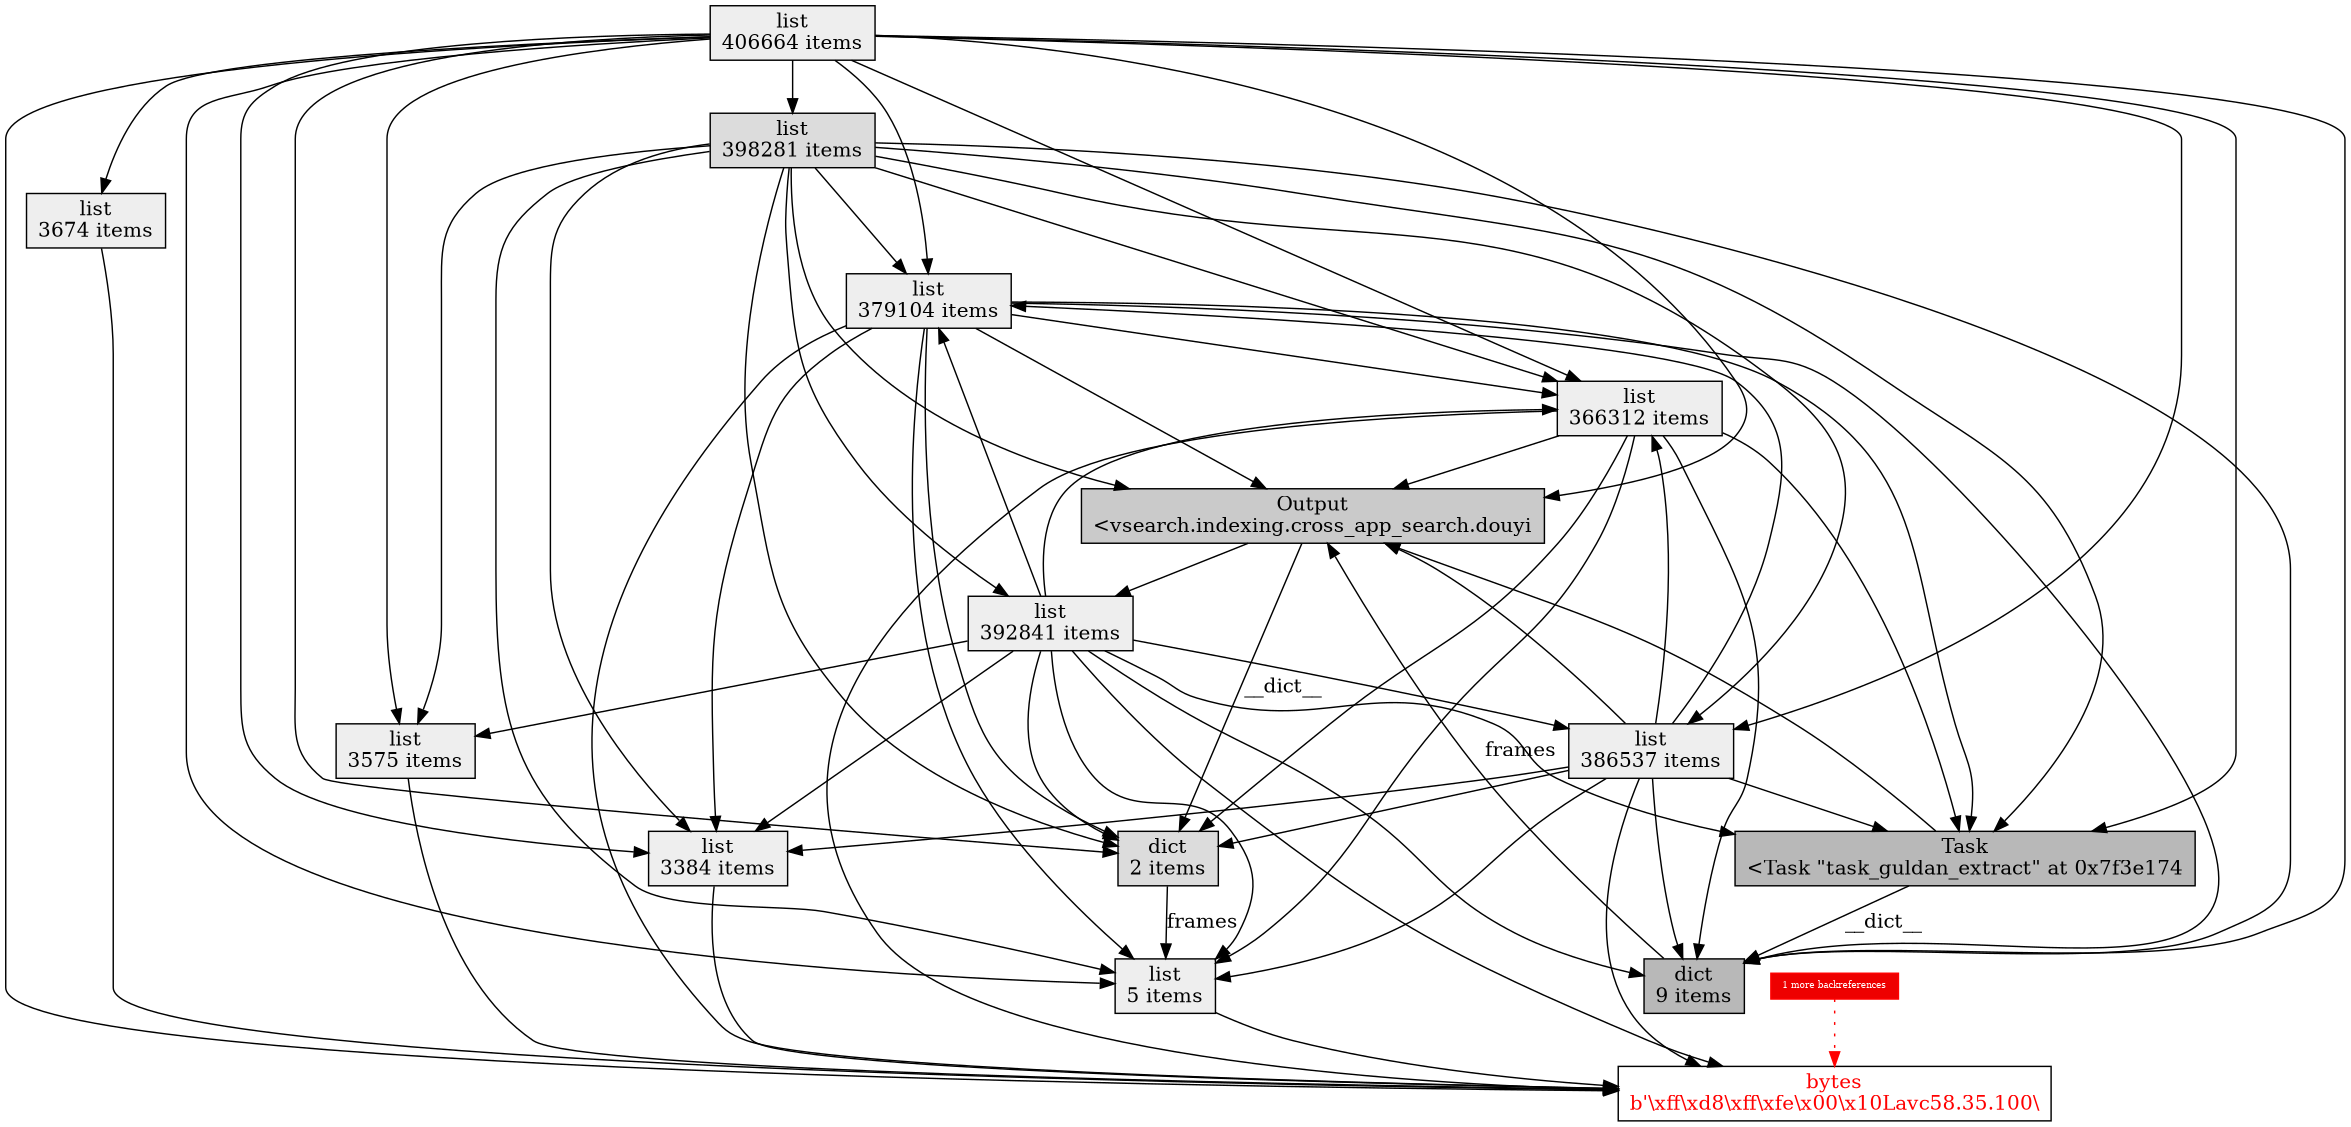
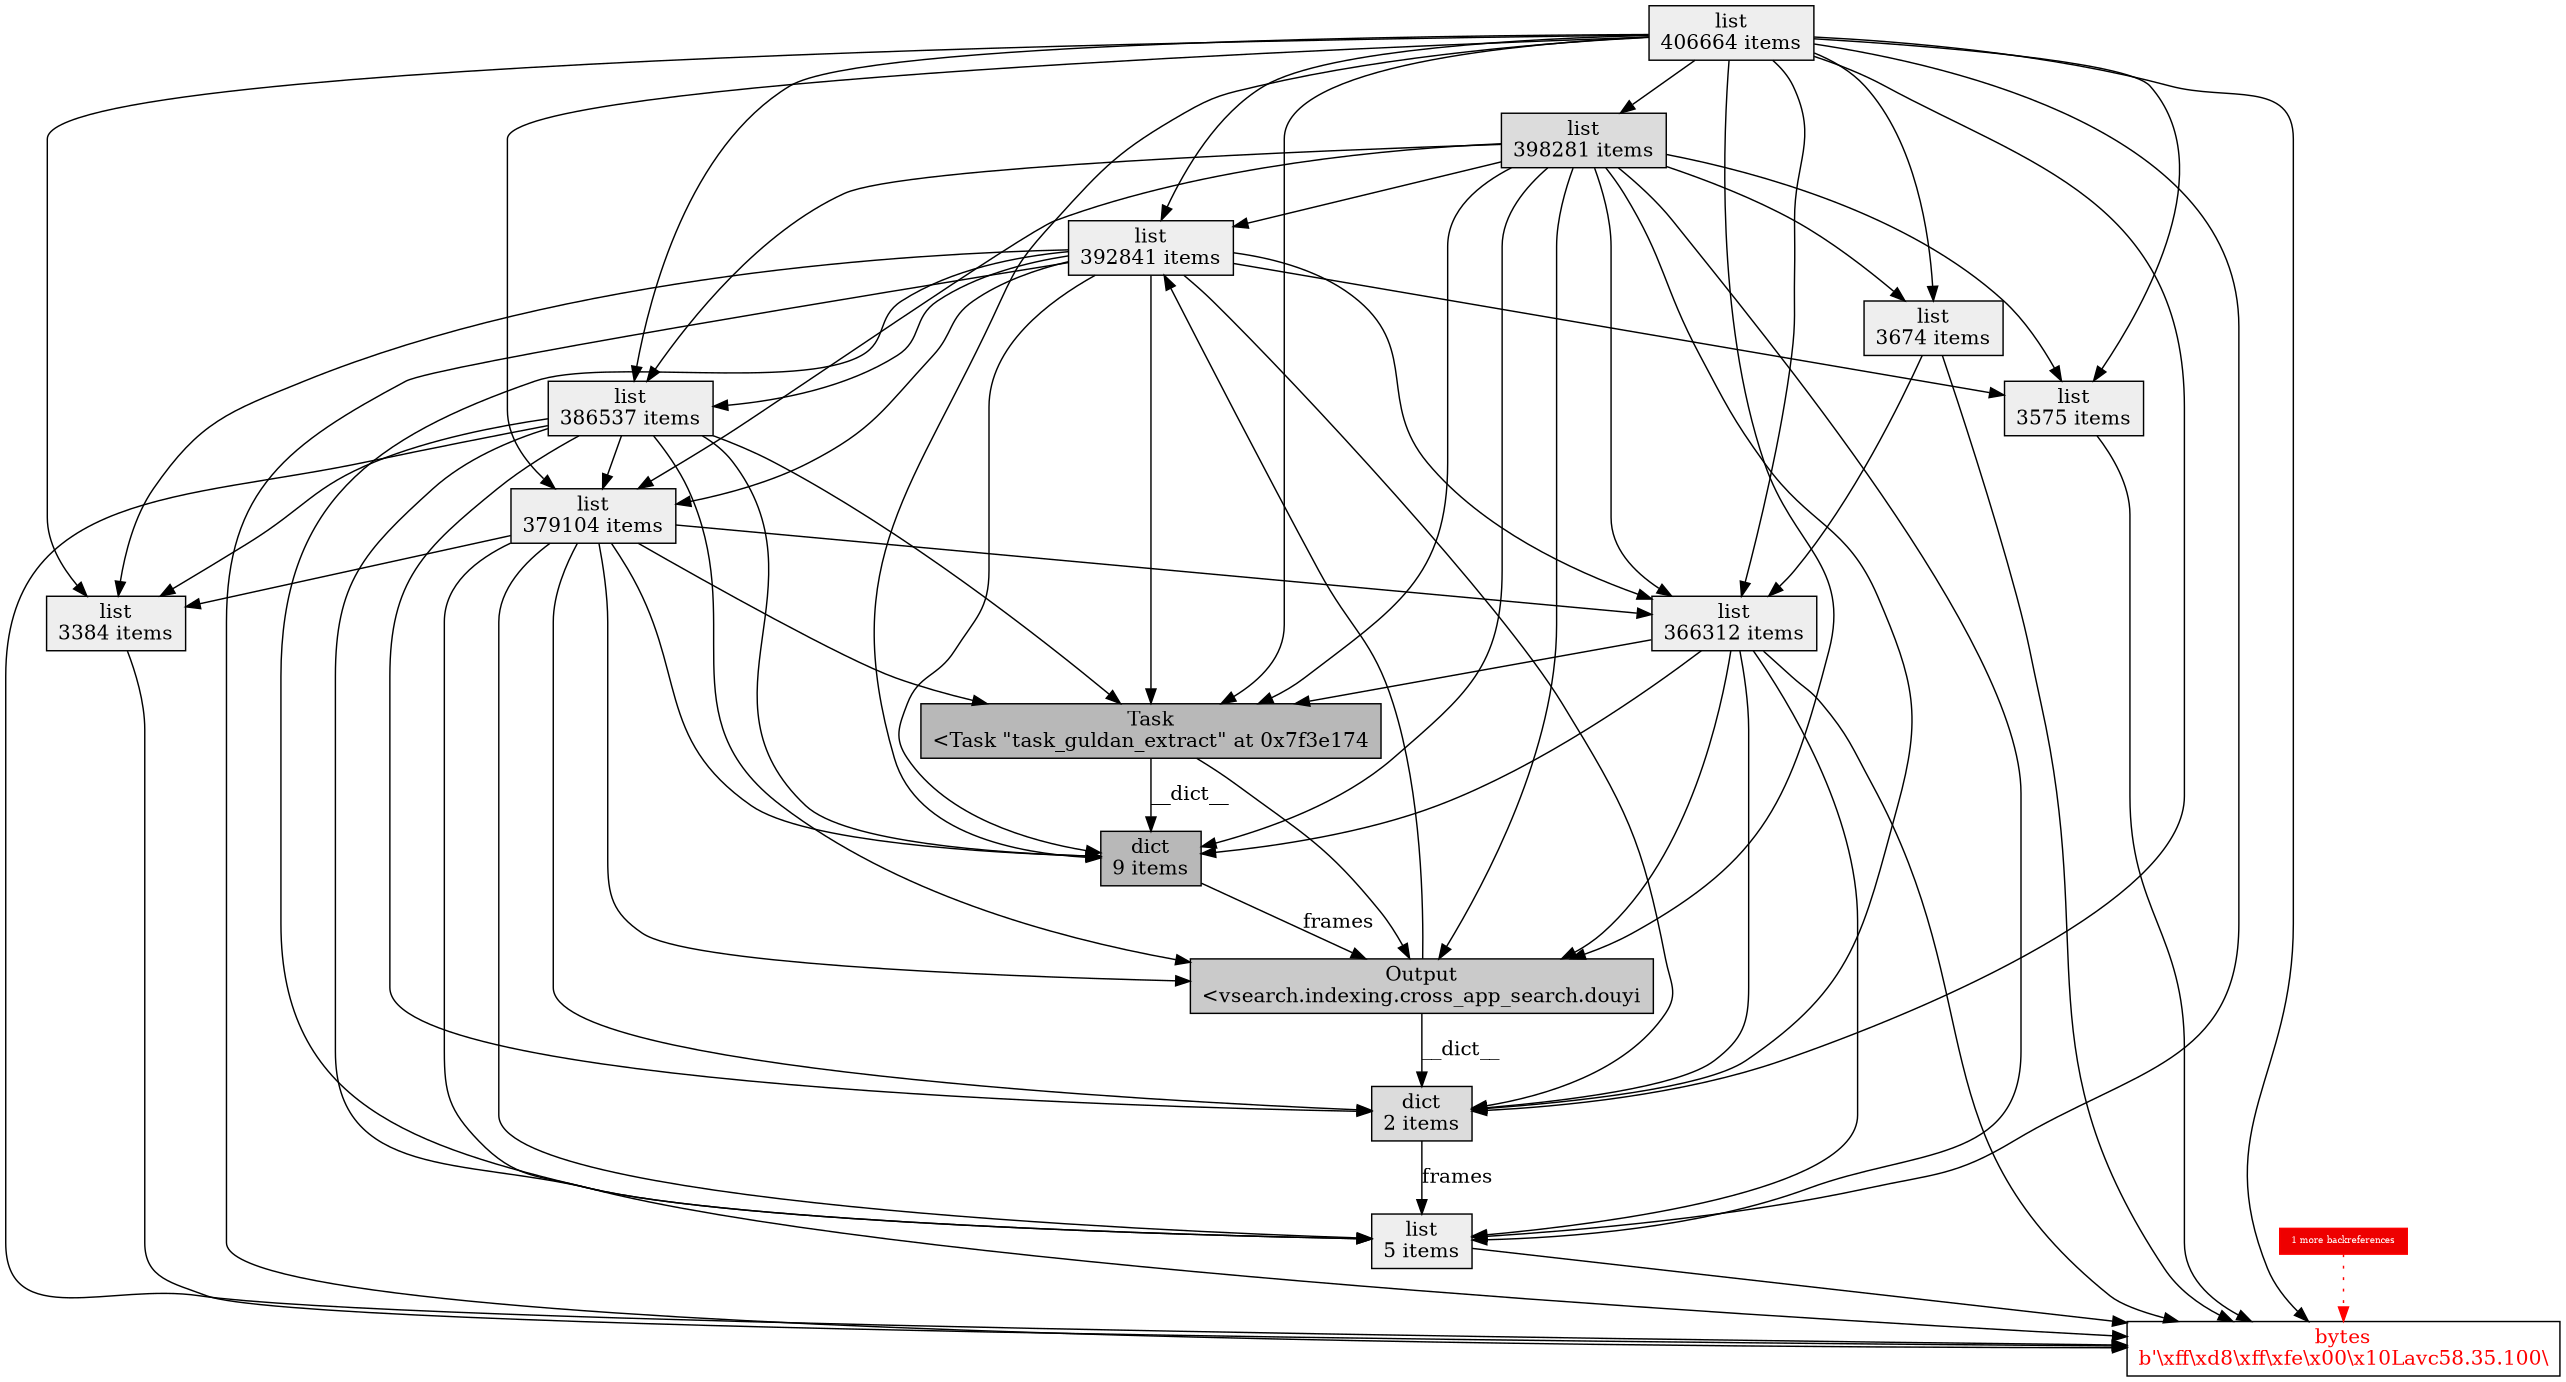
none -> (1247, 98)
(550, 453) -> (1781, 214)
(1668, 587) -> (1856, 482)
